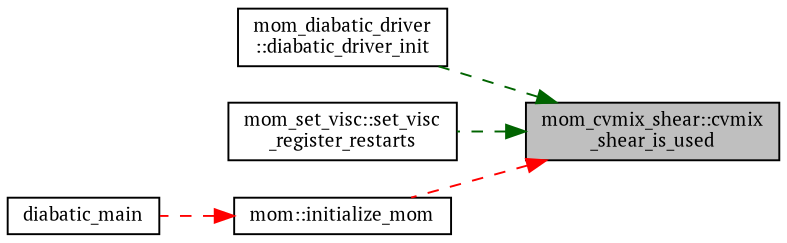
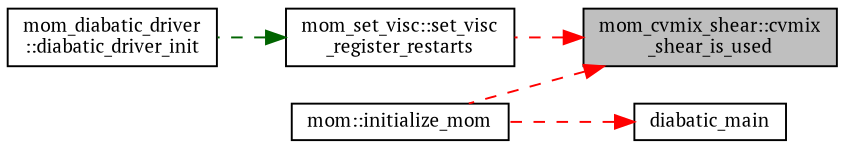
(488, 82) -> (242, 37)
(482, 131) -> (539, 37)
(187, 216) -> (562, 122)
